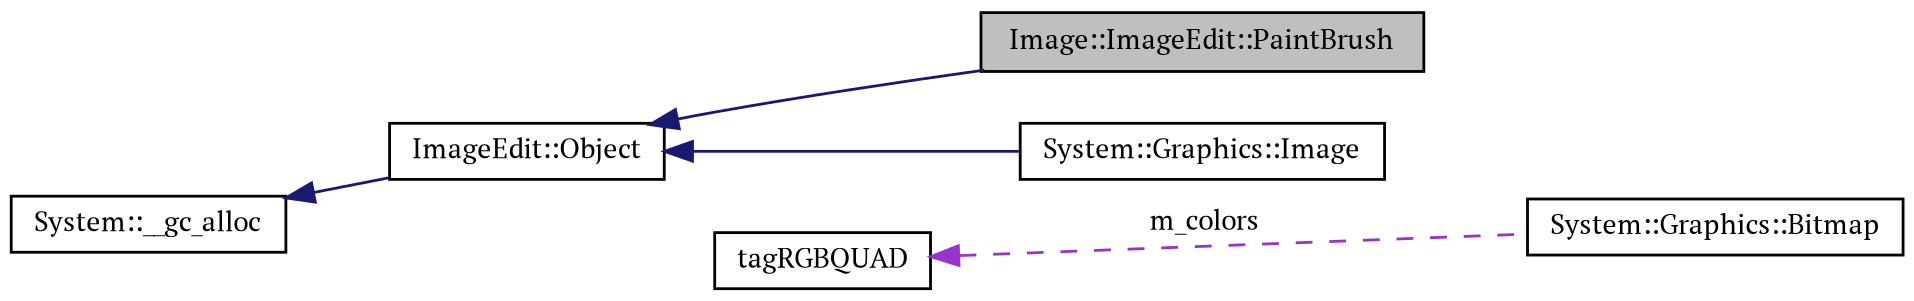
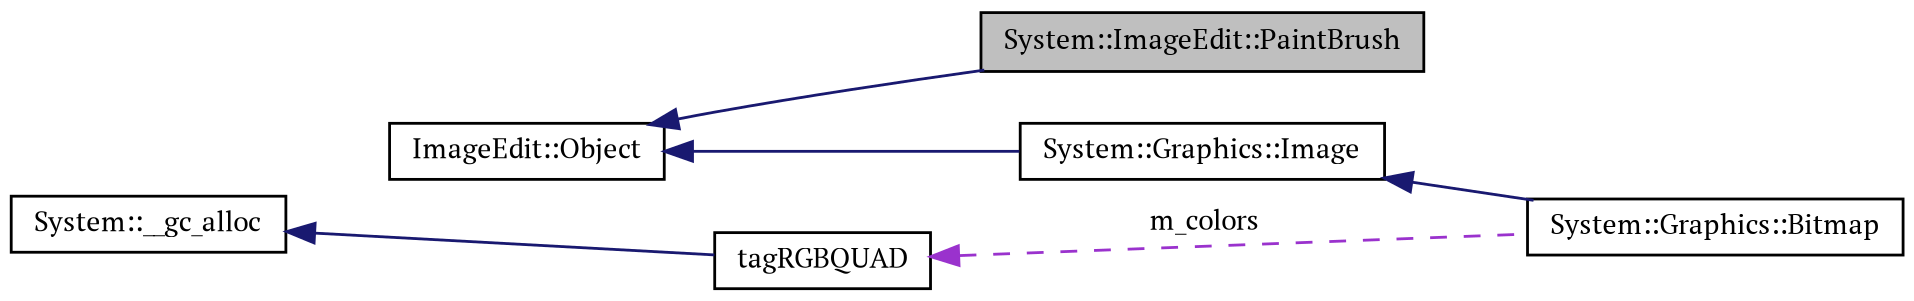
(1202, 42) -> (1202, 42)
(351, 185) -> (515, 244)
none -> (1473, 191)
